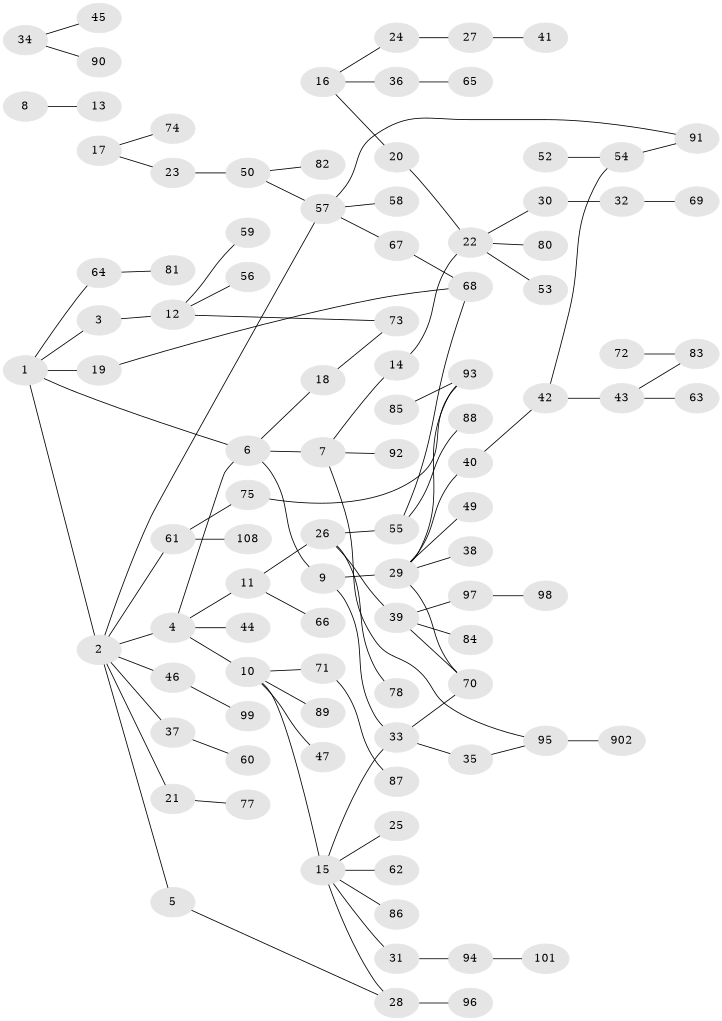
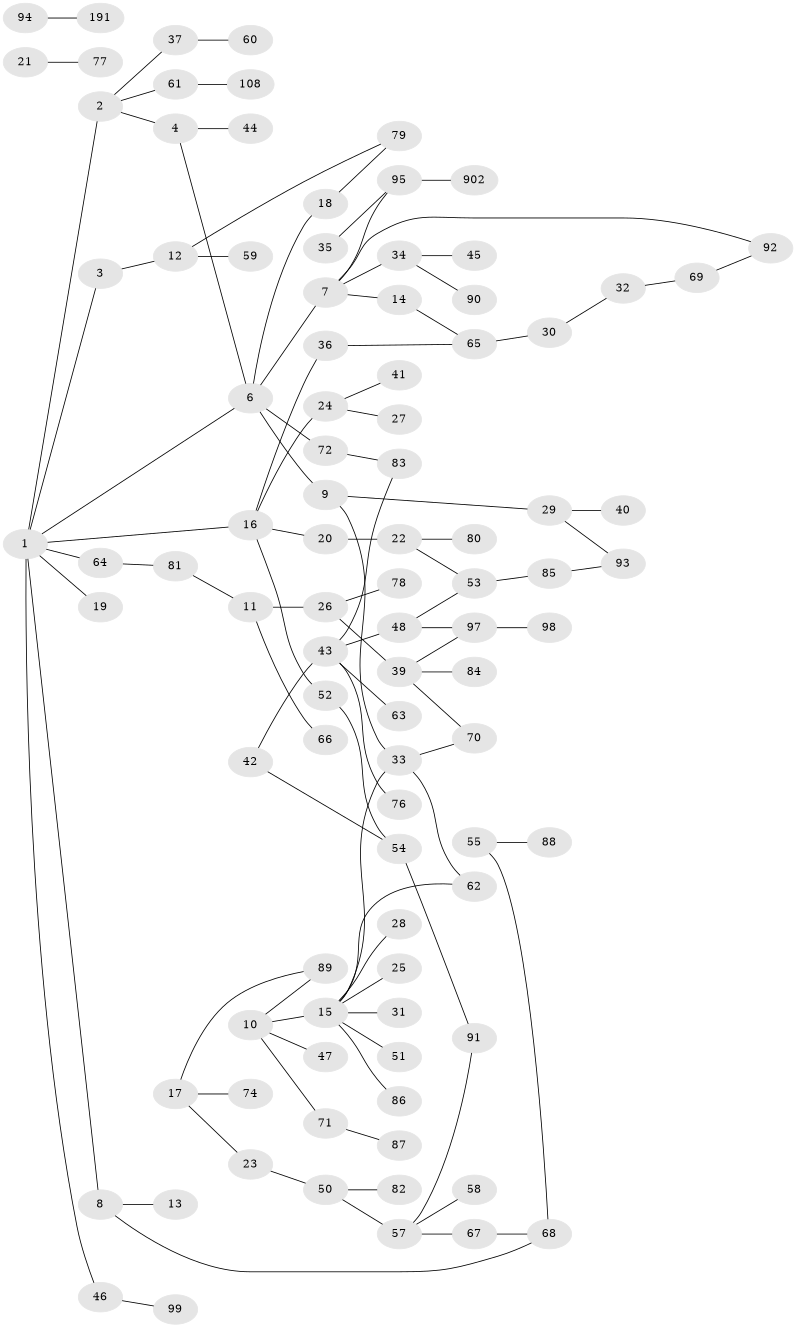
(508, 38) -> (363, 391)
(508, 222) -> (512, 338)
none -> (734, 263)
none -> (362, 274)
(248, 277) -> none
(434, 304) -> (437, 322)
(397, 321) -> (399, 136)
(266, 324) -> (319, 1272)
(201, 425) -> none
none -> (291, 427)
(508, 431) -> none
(248, 495) -> none
(471, 507) -> none
(360, 532) -> none
none -> (138, 535)
(471, 551) -> none
none -> (512, 579)
(211, 605) -> (213, 587)
none -> (282, 613)
(431, 622) -> none
none -> (399, 628)
(211, 650) -> none
(136, 664) -> (39, 923)
(136, 724) -> none
(434, 749) -> (436, 824)
none -> (399, 805)
none -> (63, 874)
(173, 902) -> none
(434, 959) -> none
(546, 959) -> (100, 18)
(471, 1003) -> none
none -> (225, 1005)
none -> (399, 1057)
